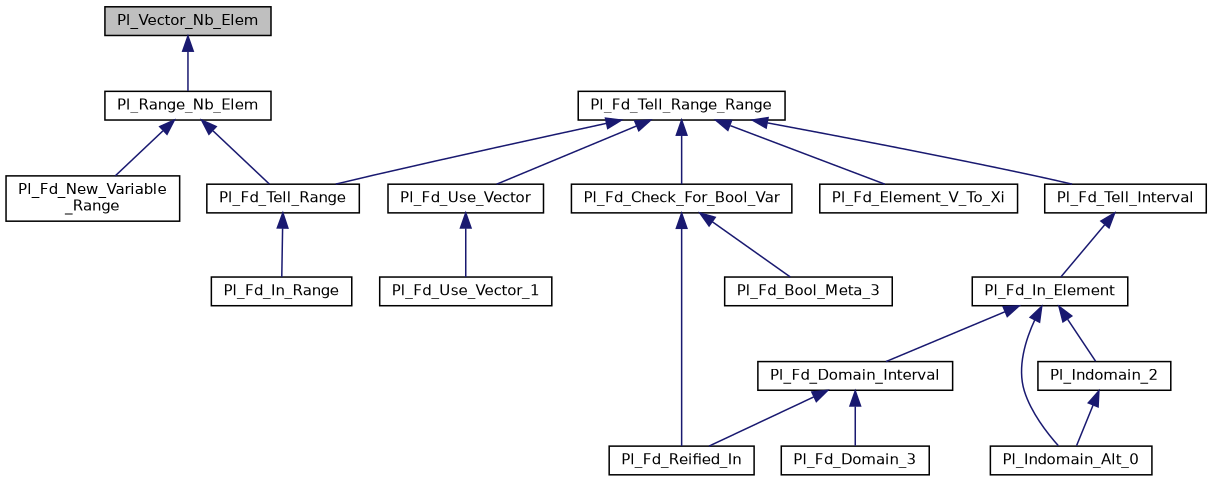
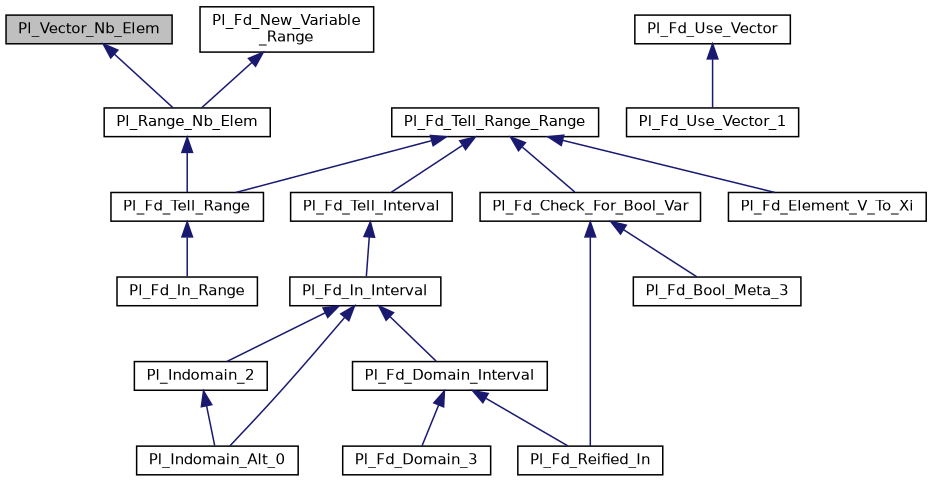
(139, 153) -> (227, 85)
(567, 155) -> none
(1050, 291) -> (365, 291)
